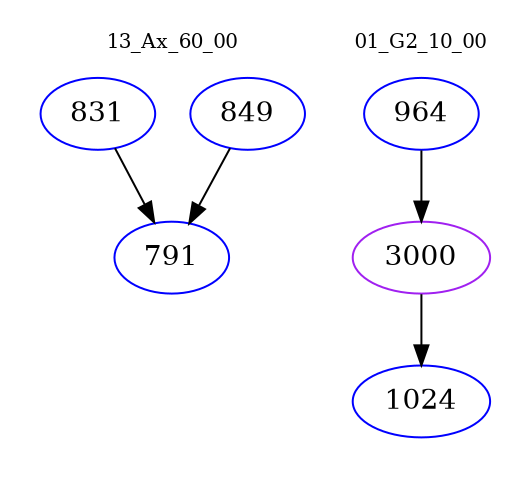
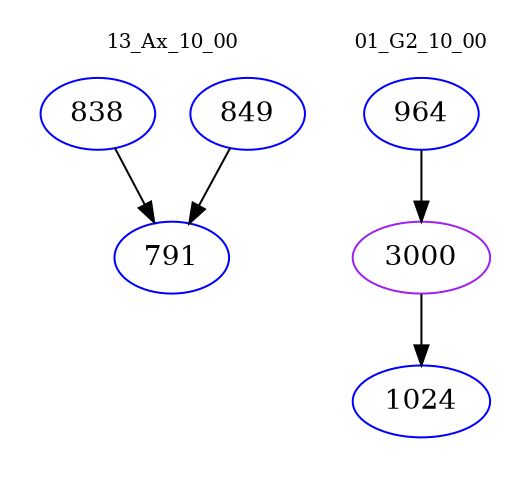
(173, 43) -> (173, 43)
(98, 114) -> (98, 114)
